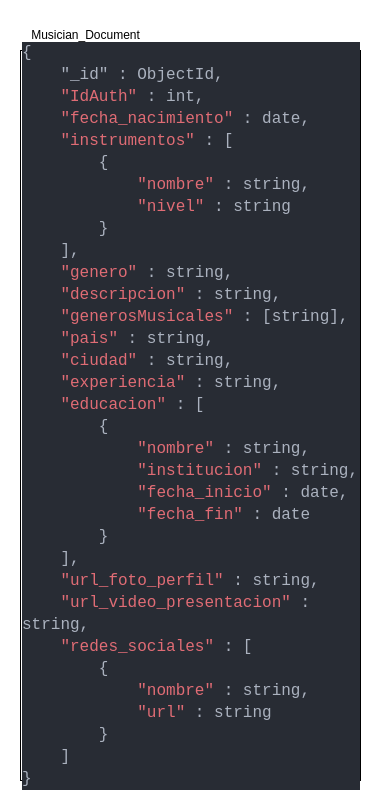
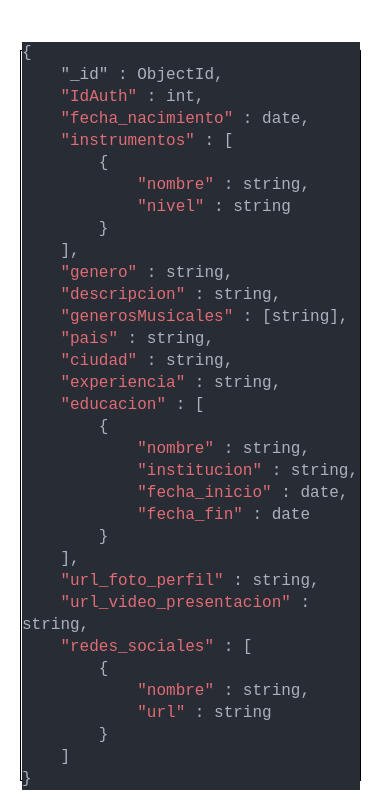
(86, 36) -> none
